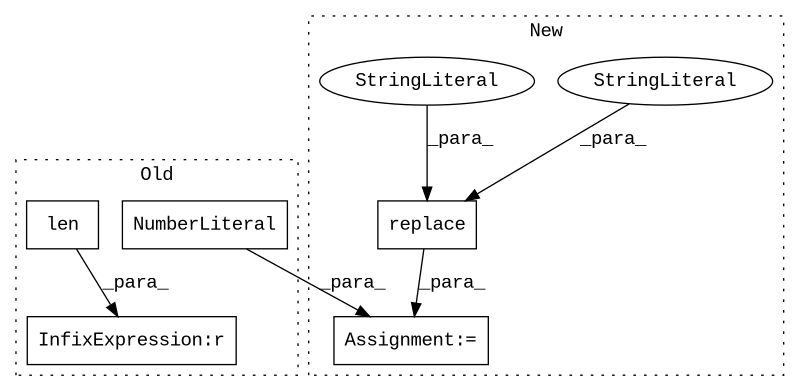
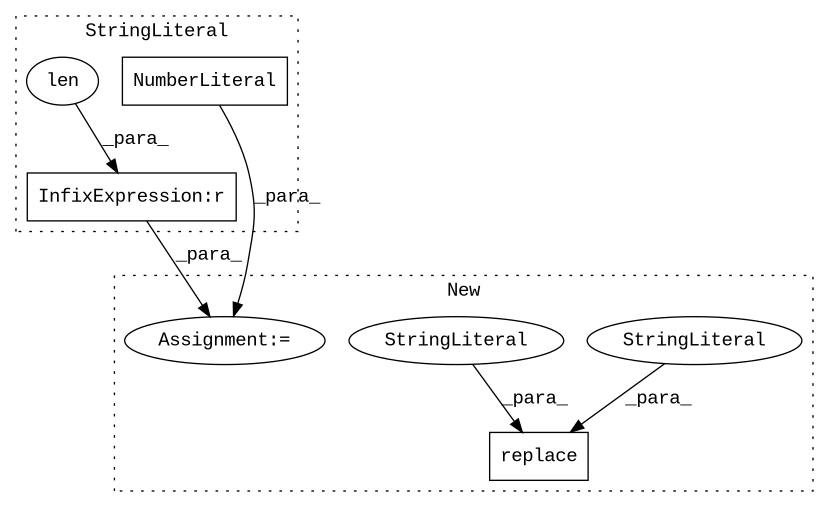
(157, 175) -> (157, 31)
(63, 225) -> (63, 81)
(420, 276) -> (175, 263)
(411, 341) -> (225, 341)
